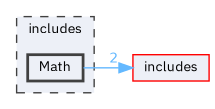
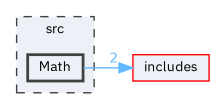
(55, 30) -> (55, 30)
